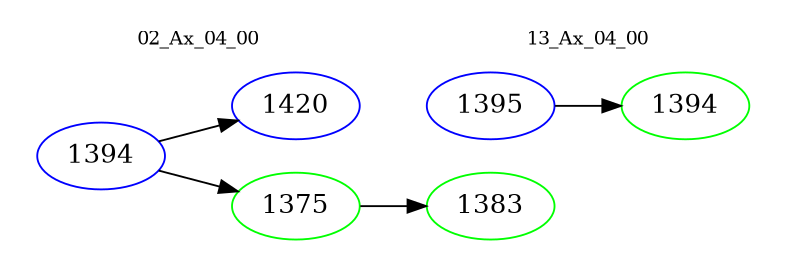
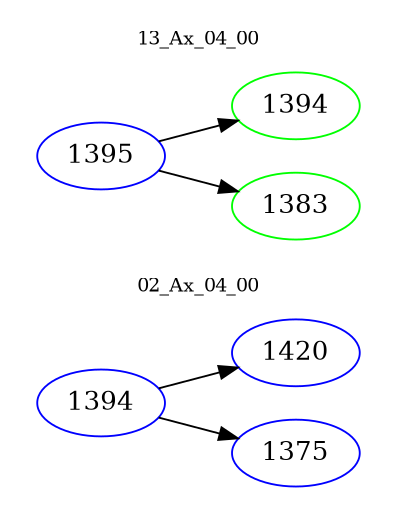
(296, 206) -> (296, 453)
(386, 206) -> (189, 179)
